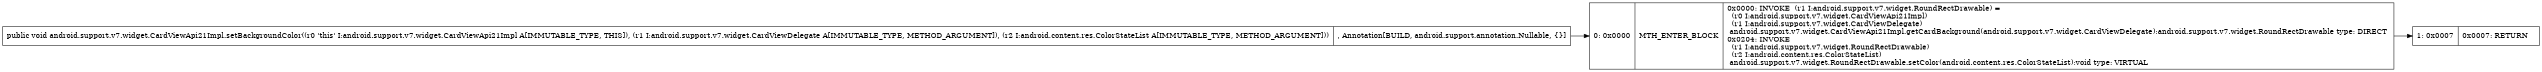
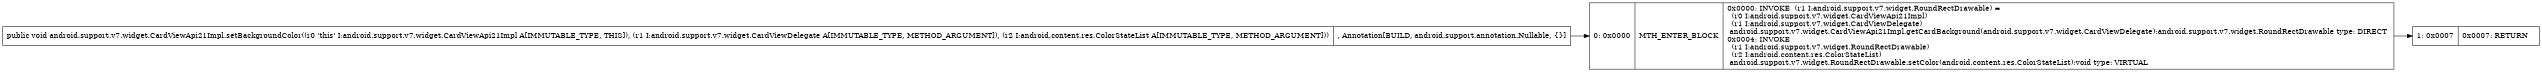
(1761, 40) -> (1761, 40)
